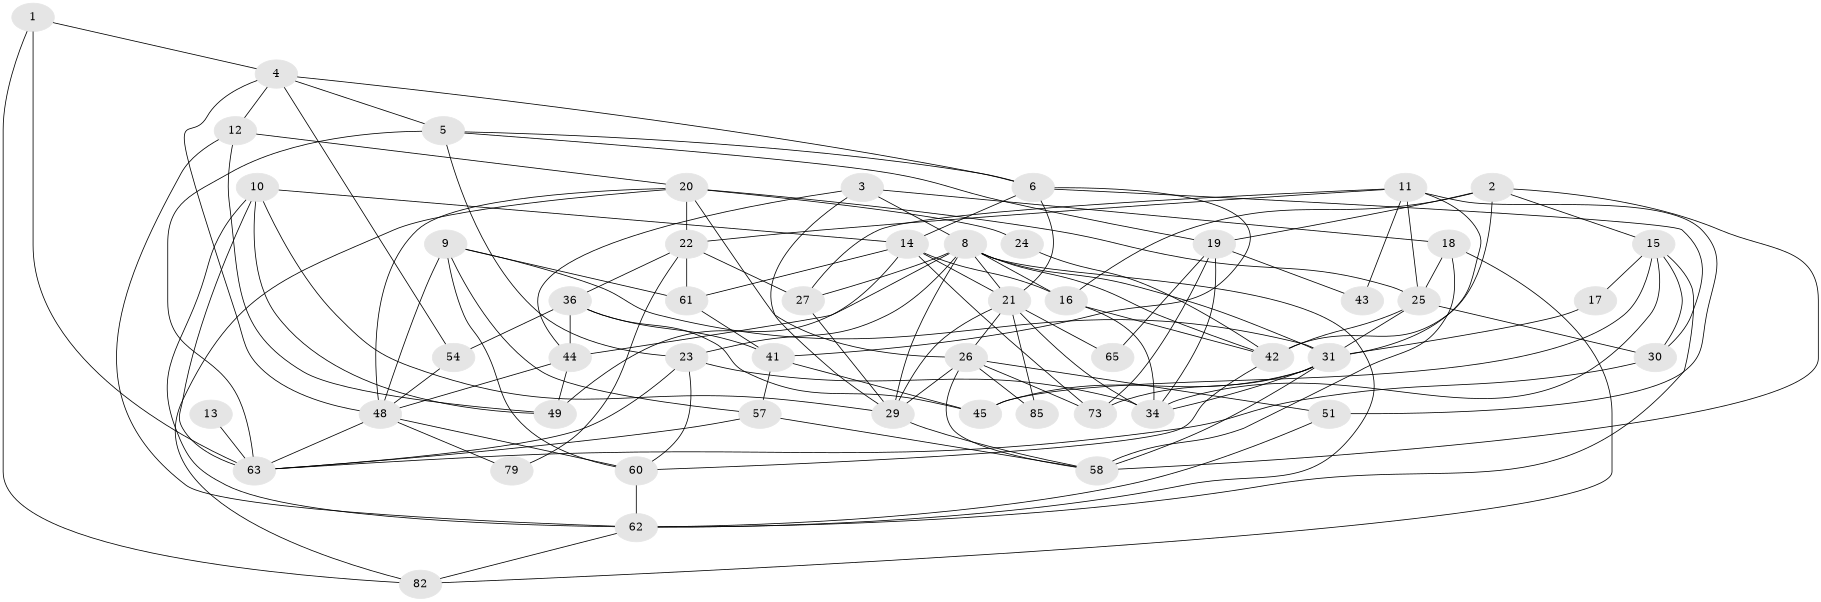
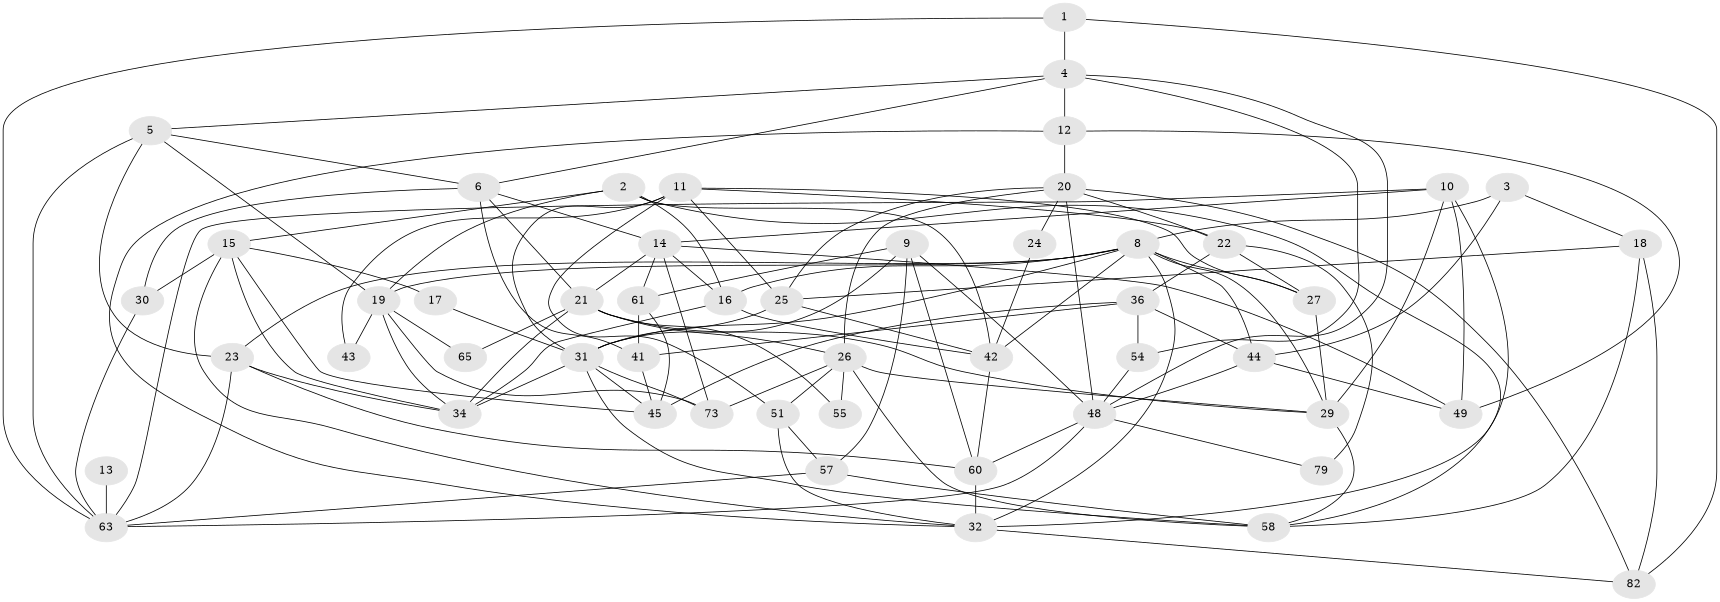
(983, 266) -> (610, 268)
(687, 273) -> (669, 360)
(772, 302) -> none
(1537, 329) -> none
(766, 386) -> (802, 443)
(1037, 414) -> (840, 414)
(636, 528) -> (976, 528)
